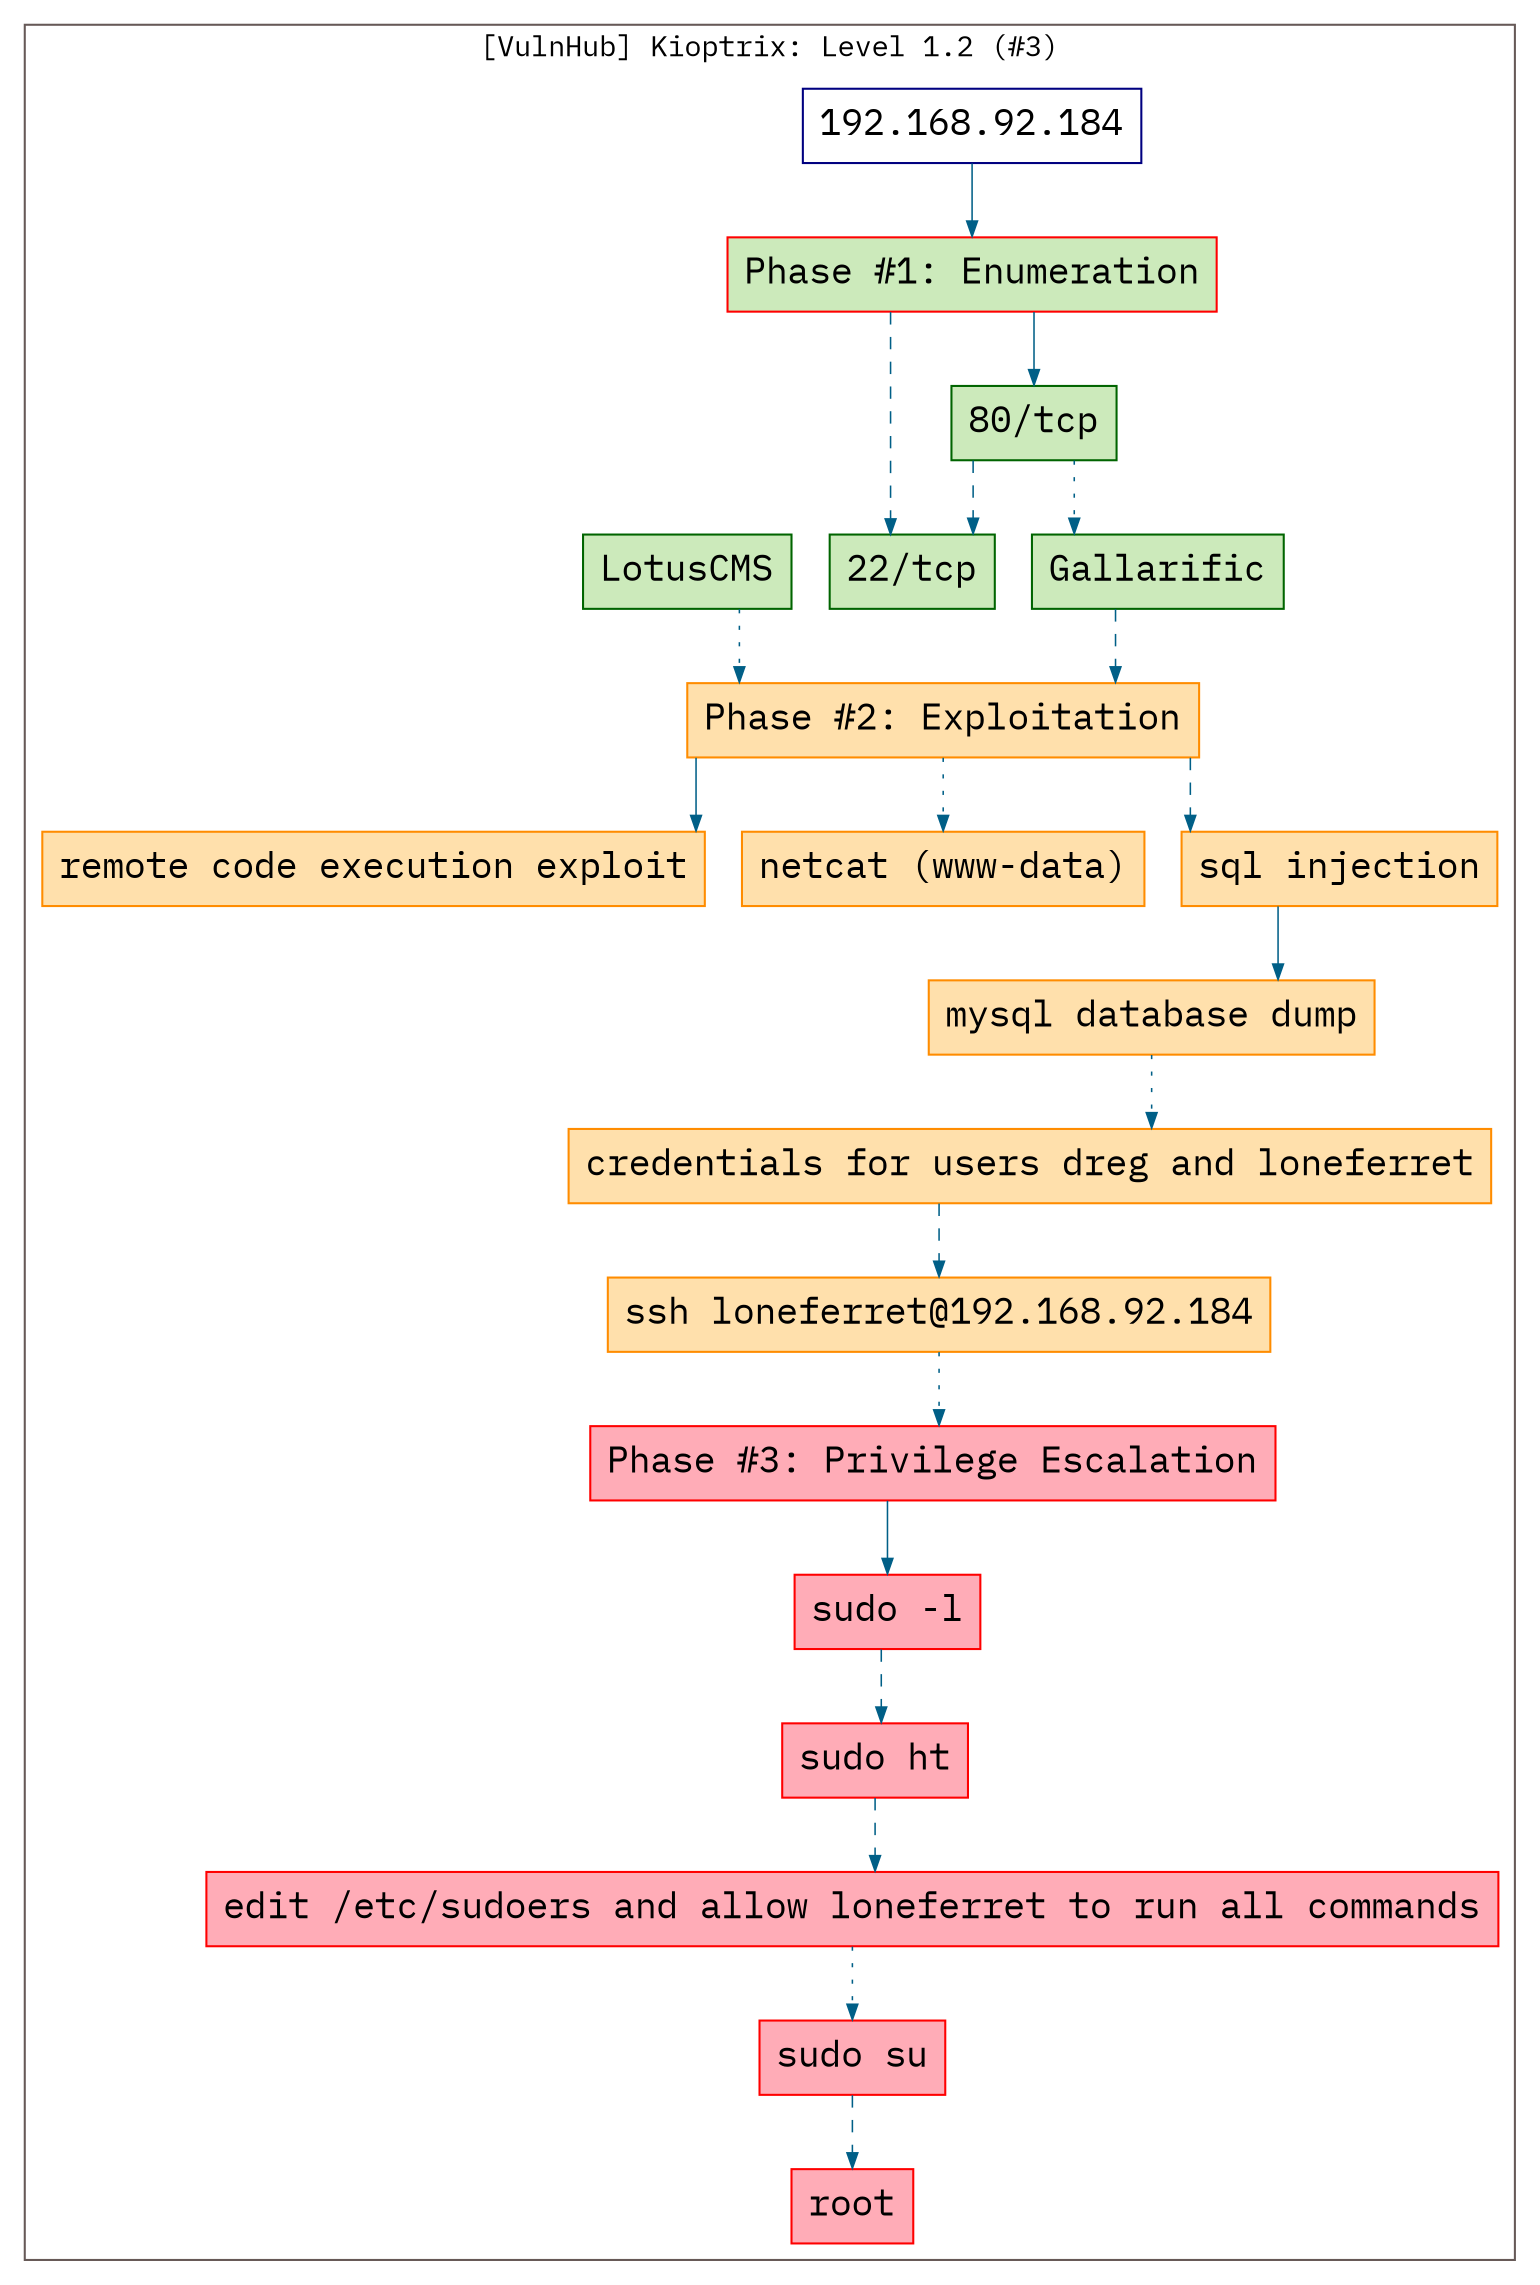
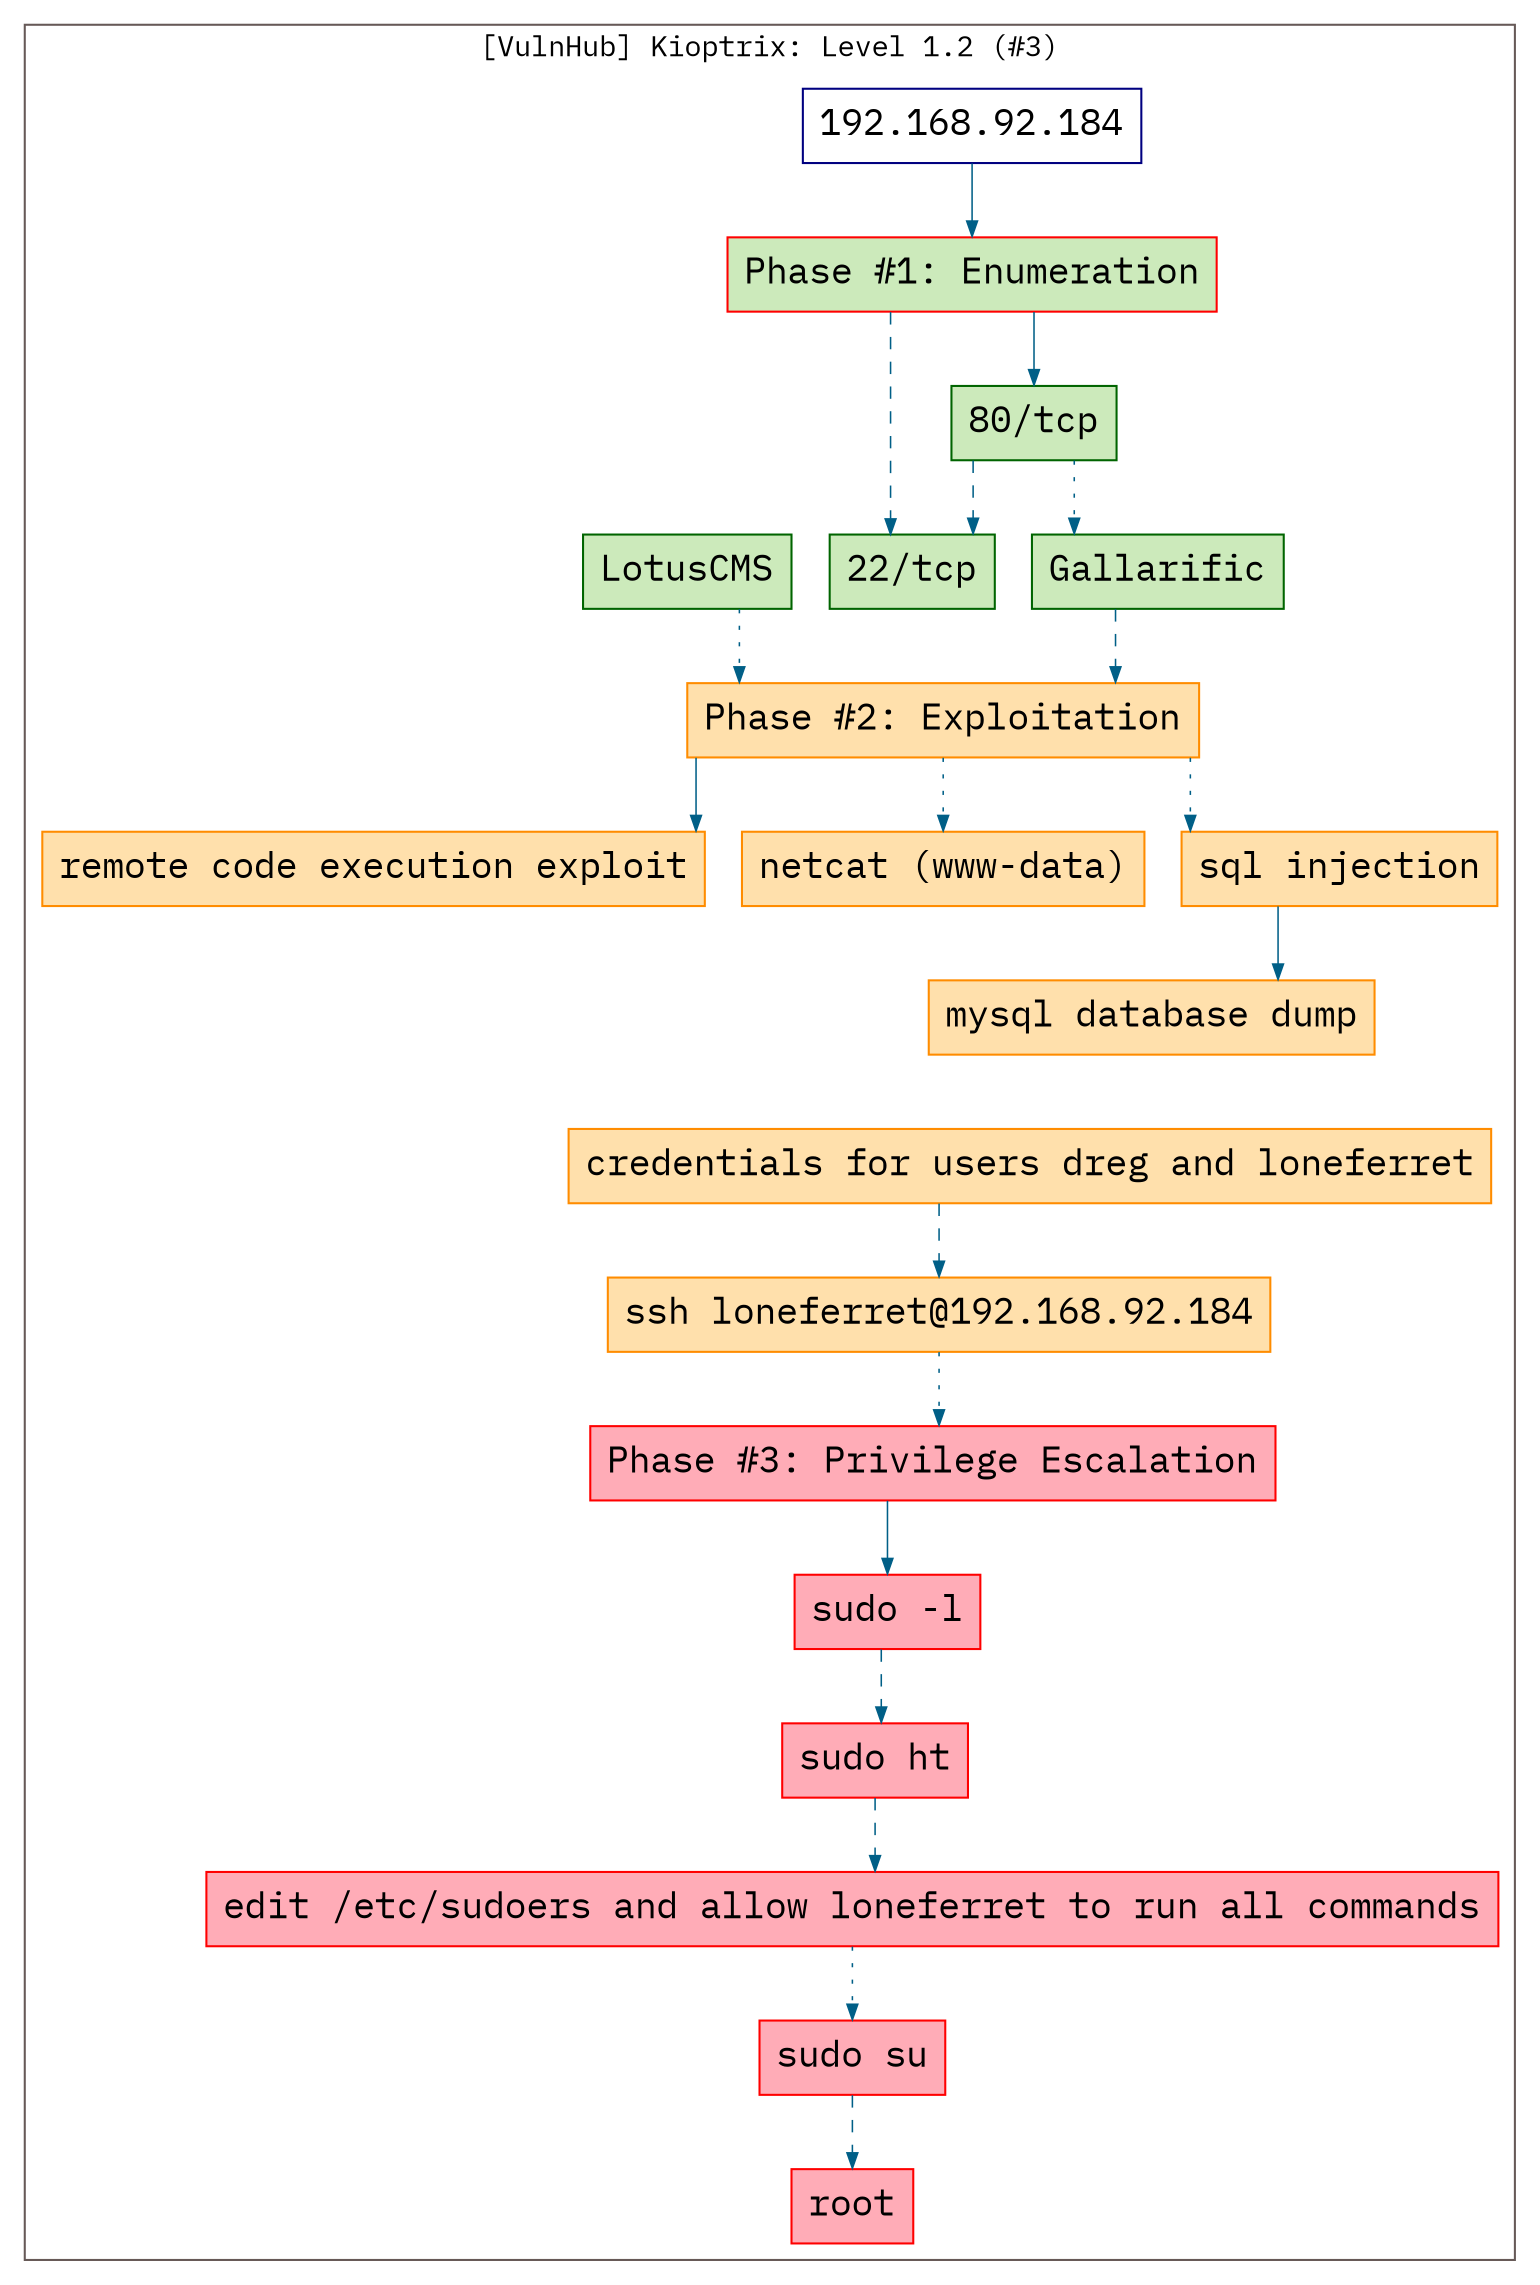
(1190, 787) -> (1190, 787)
(1152, 1084) -> none
